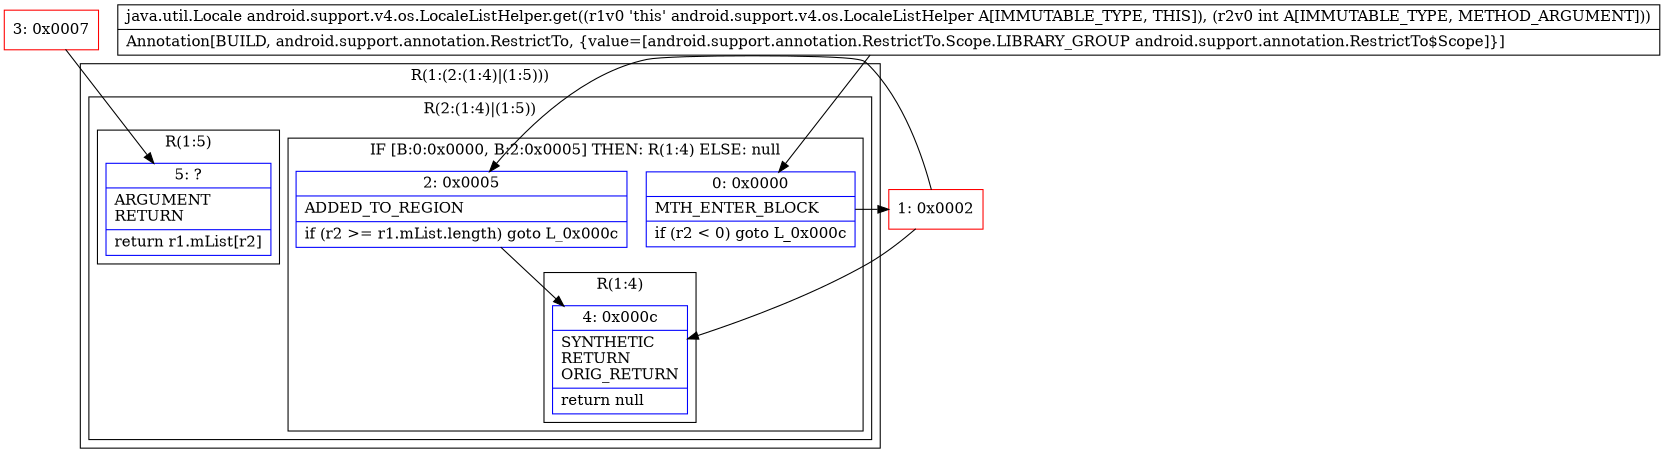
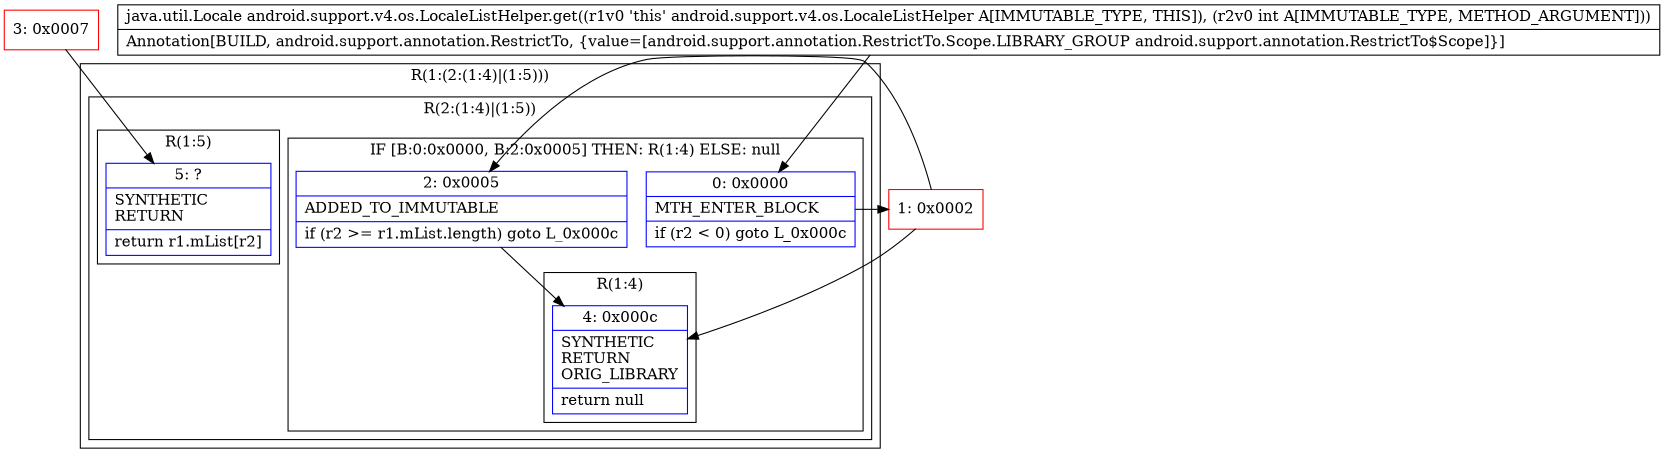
(163, 200) -> (162, 200)
(384, 208) -> (402, 208)
(620, 375) -> (619, 375)
